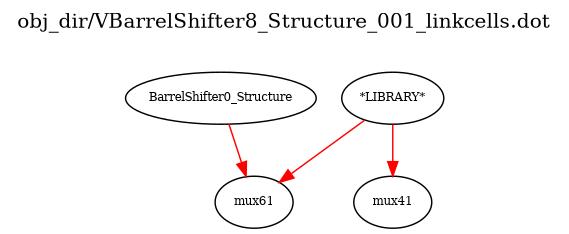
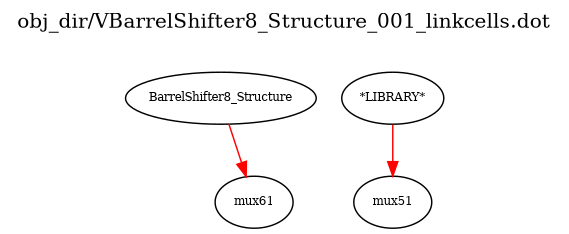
(221, 98) -> (221, 98)
(328, 147) -> none
(393, 202) -> (393, 202)
